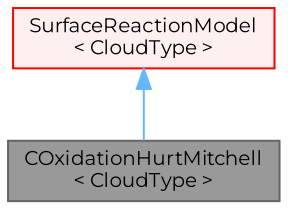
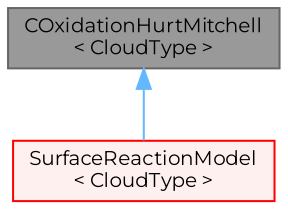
(144, 115) -> (144, 115)
